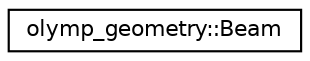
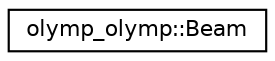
(155, 31) -> (137, 31)
